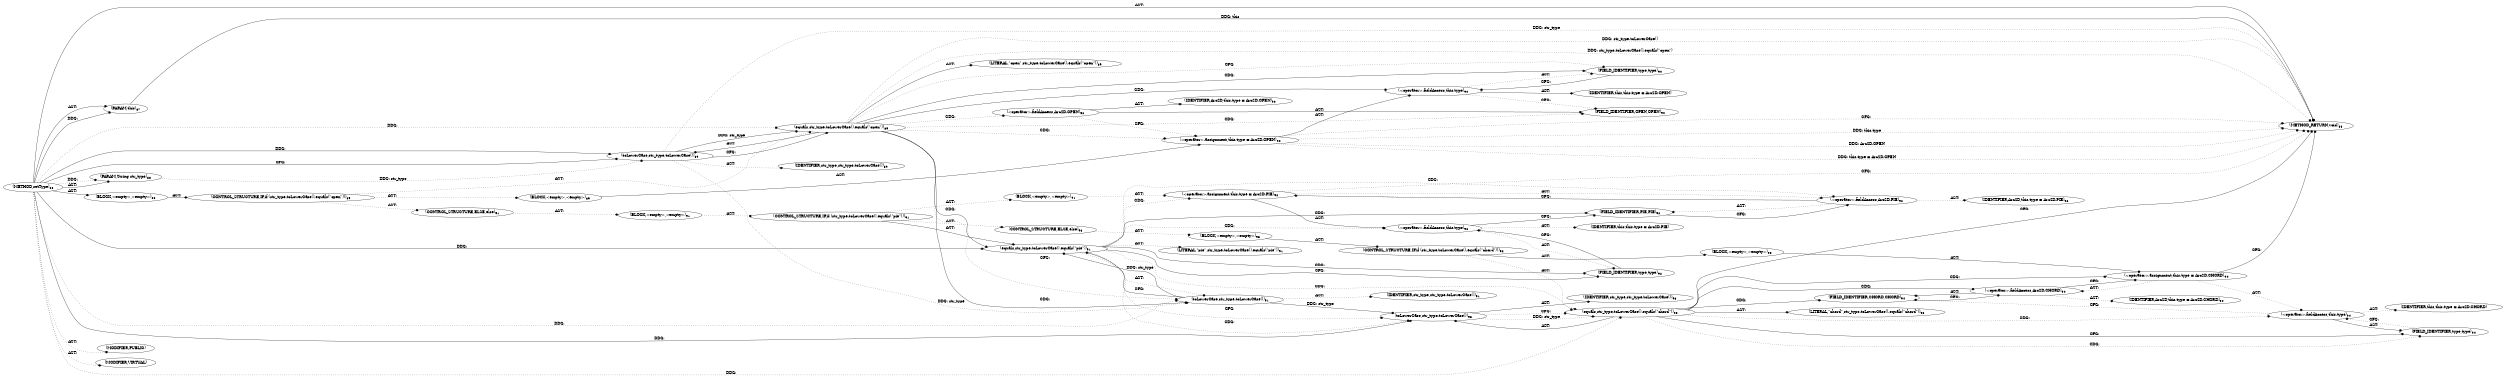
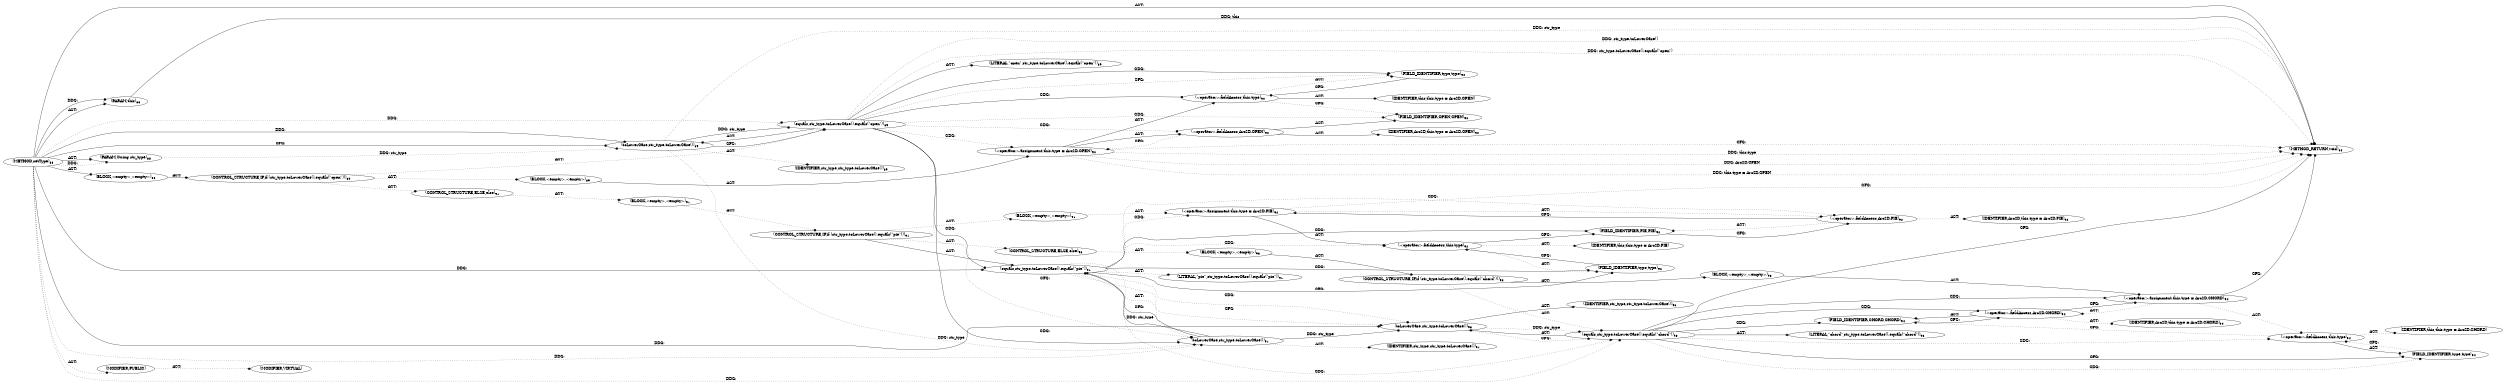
(138, 108) -> (138, 101)
none -> (1124, 139)
(45, 292) -> (201, 369)
